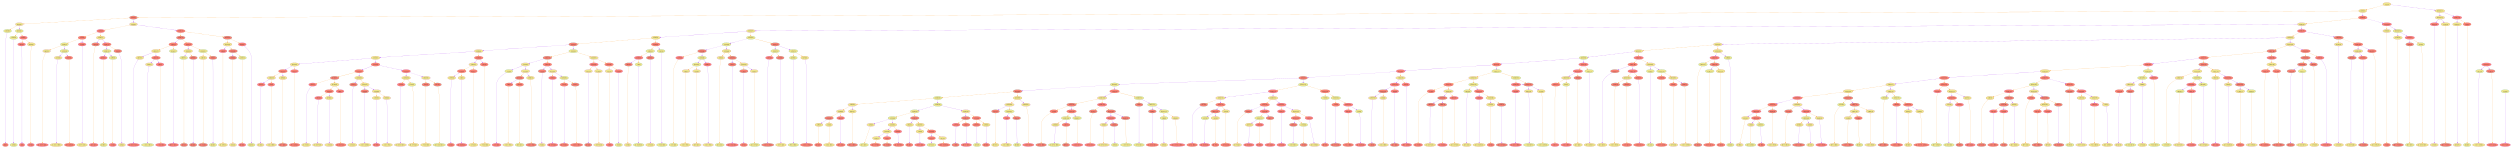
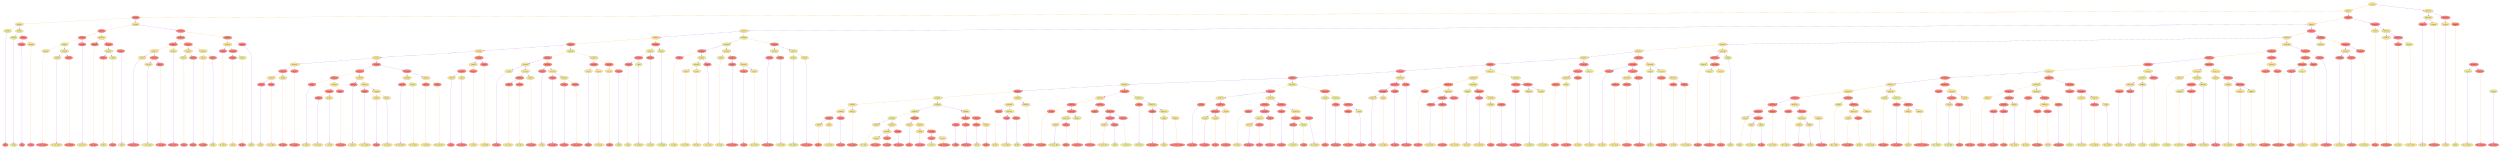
(2339, 145) -> none
